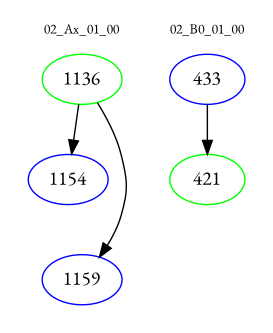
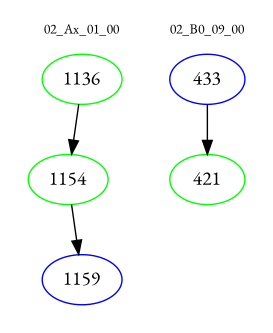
(207, 30) -> (207, 30)
(125, 173) -> (74, 222)
(68, 180) -> (68, 180)
